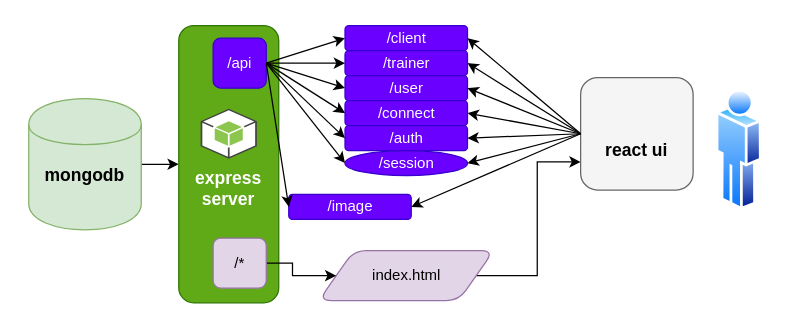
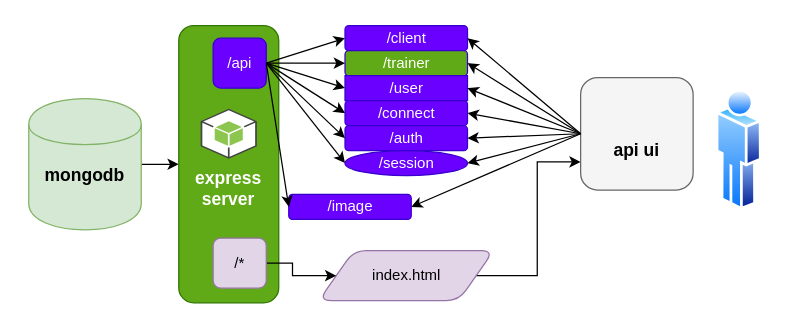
(406, 63) -> (406, 63)
(406, 88) -> (406, 88)
(637, 151) -> (637, 151)
